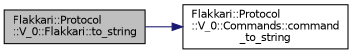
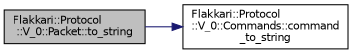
(75, 27) -> (75, 27)
